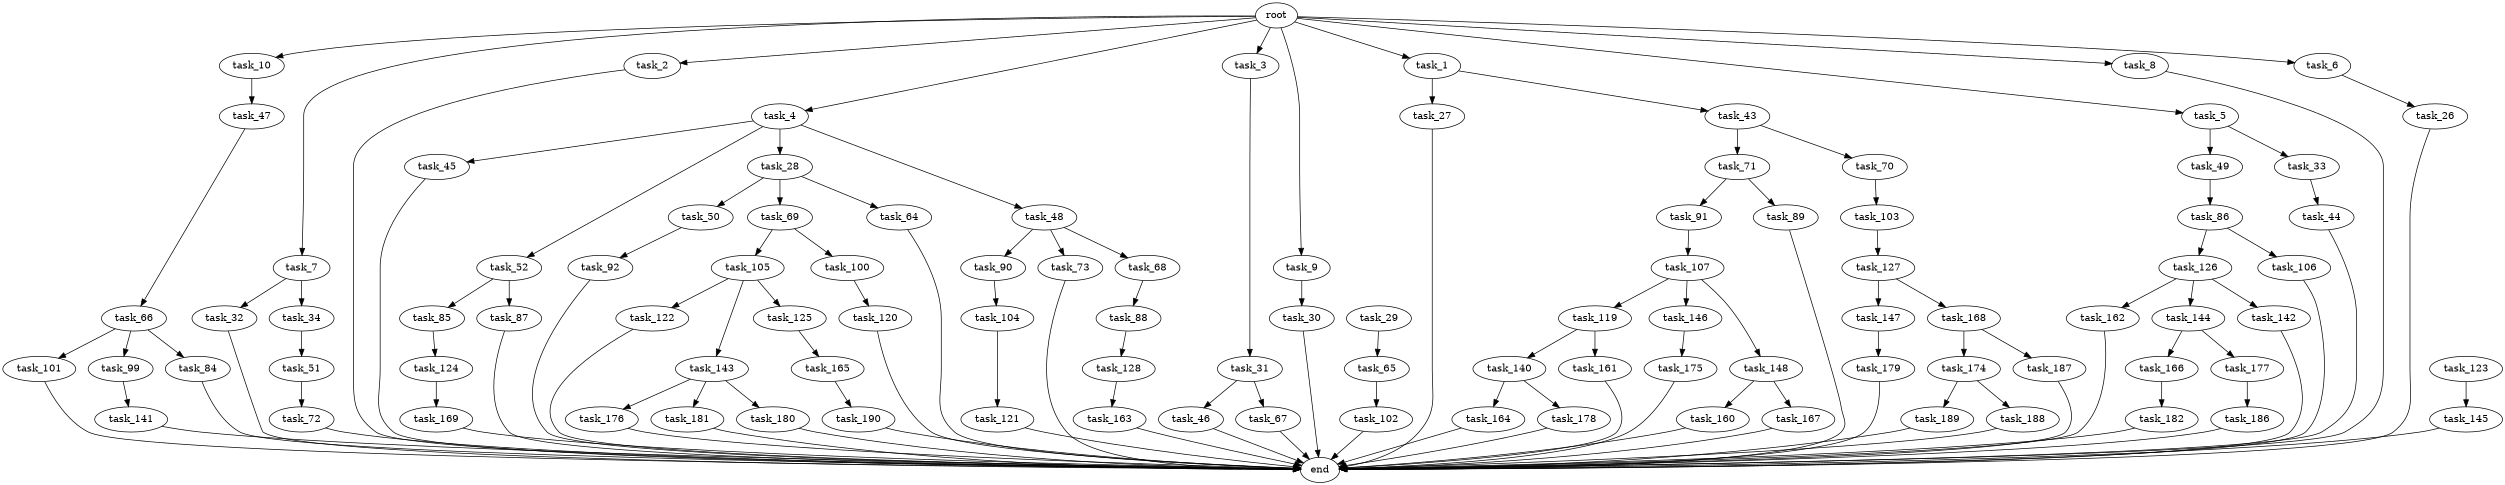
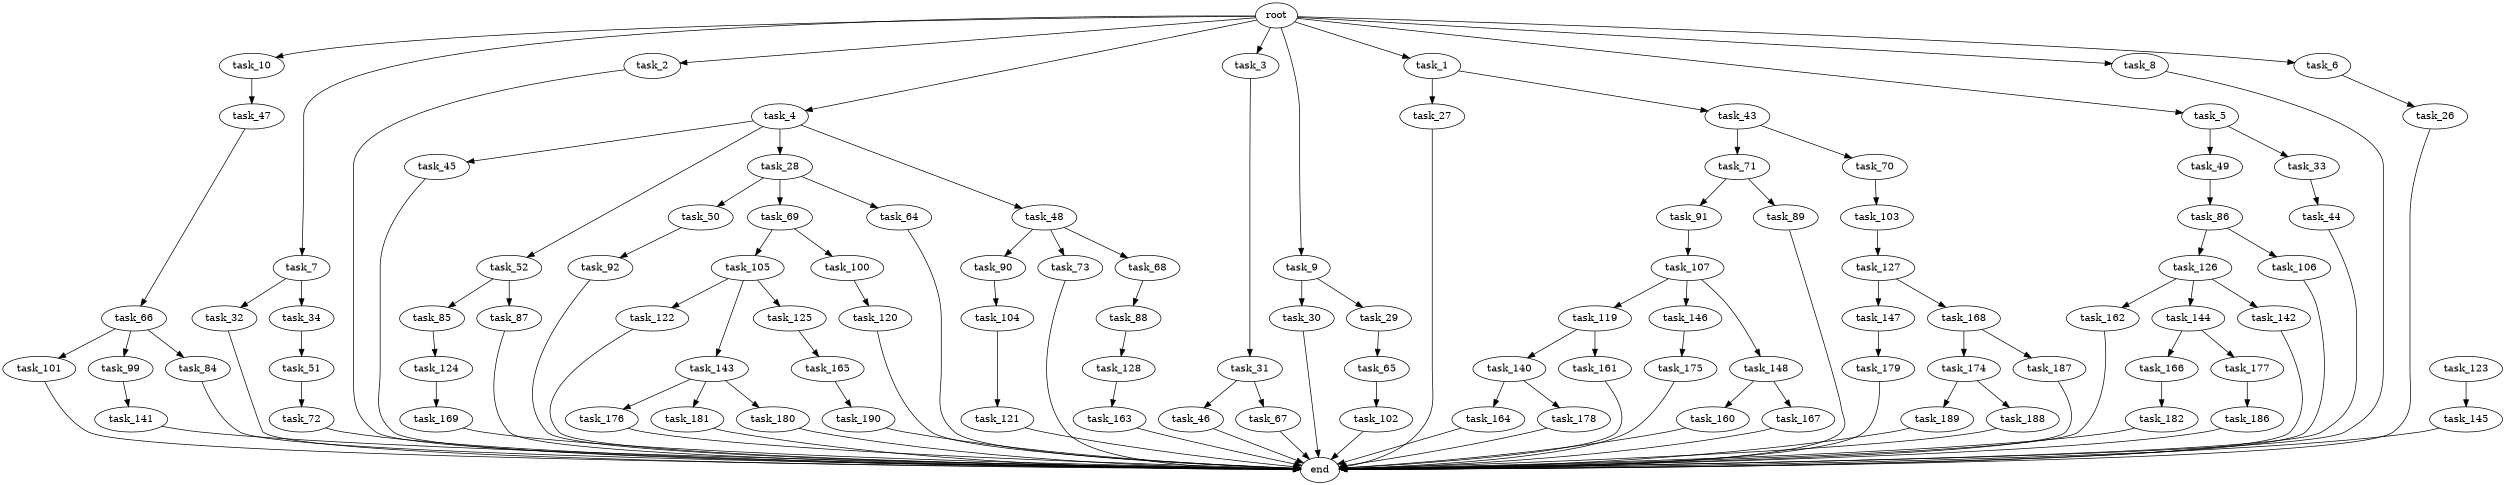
none -> (1337, 291)
